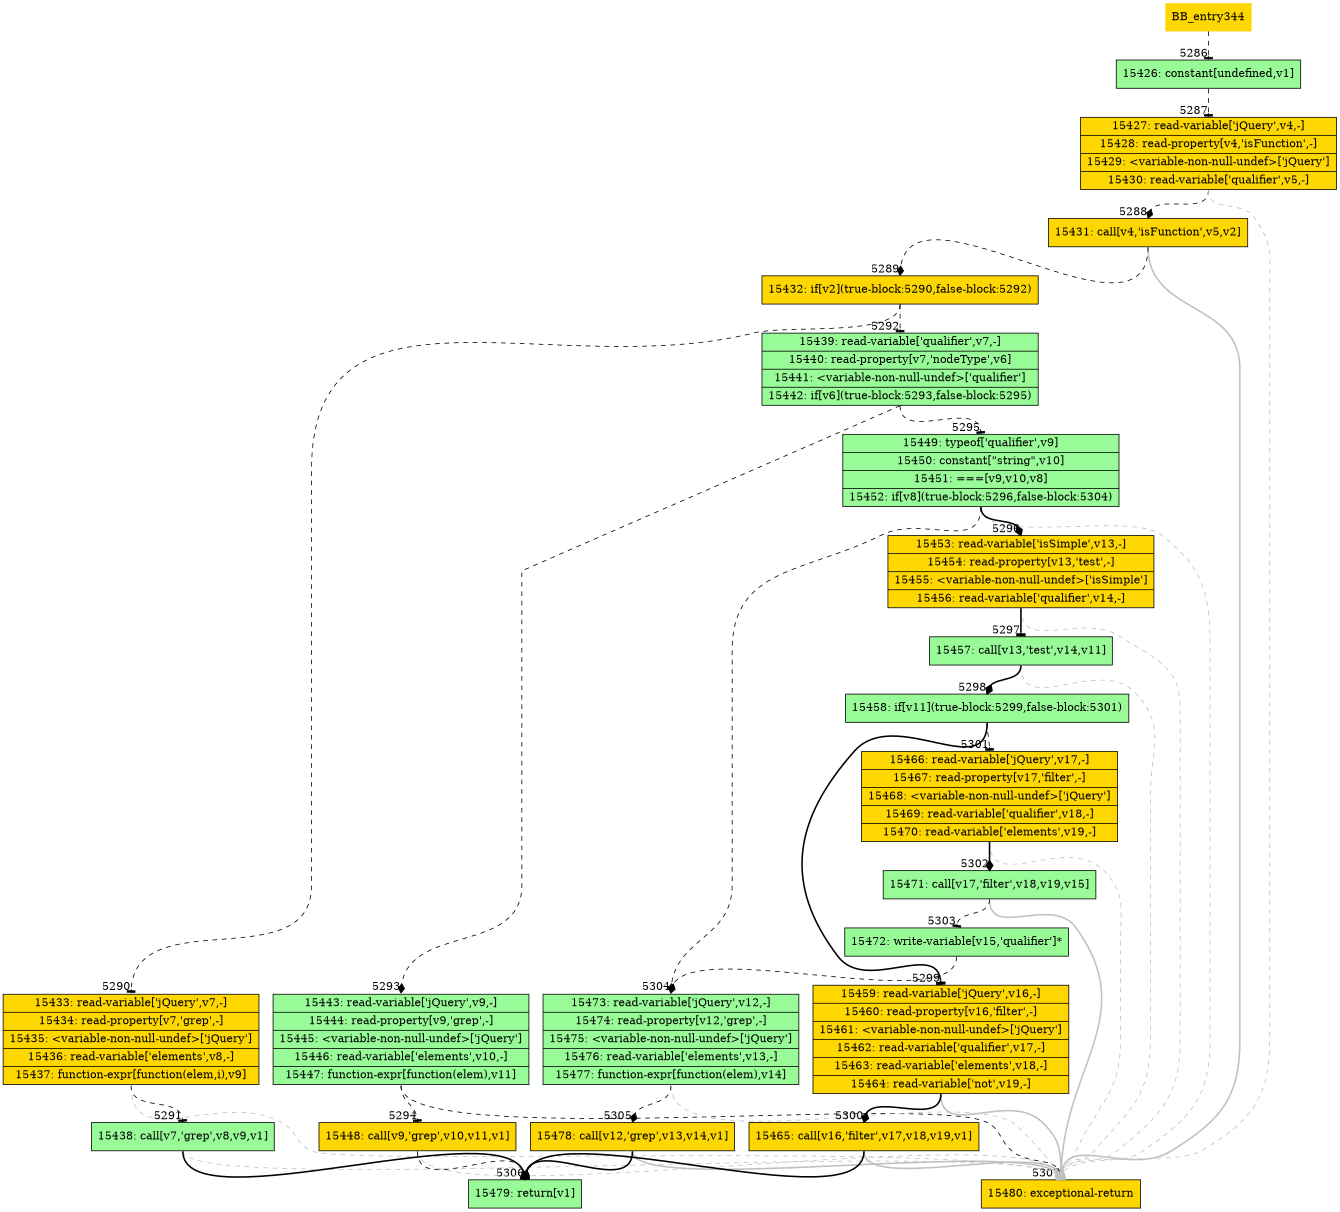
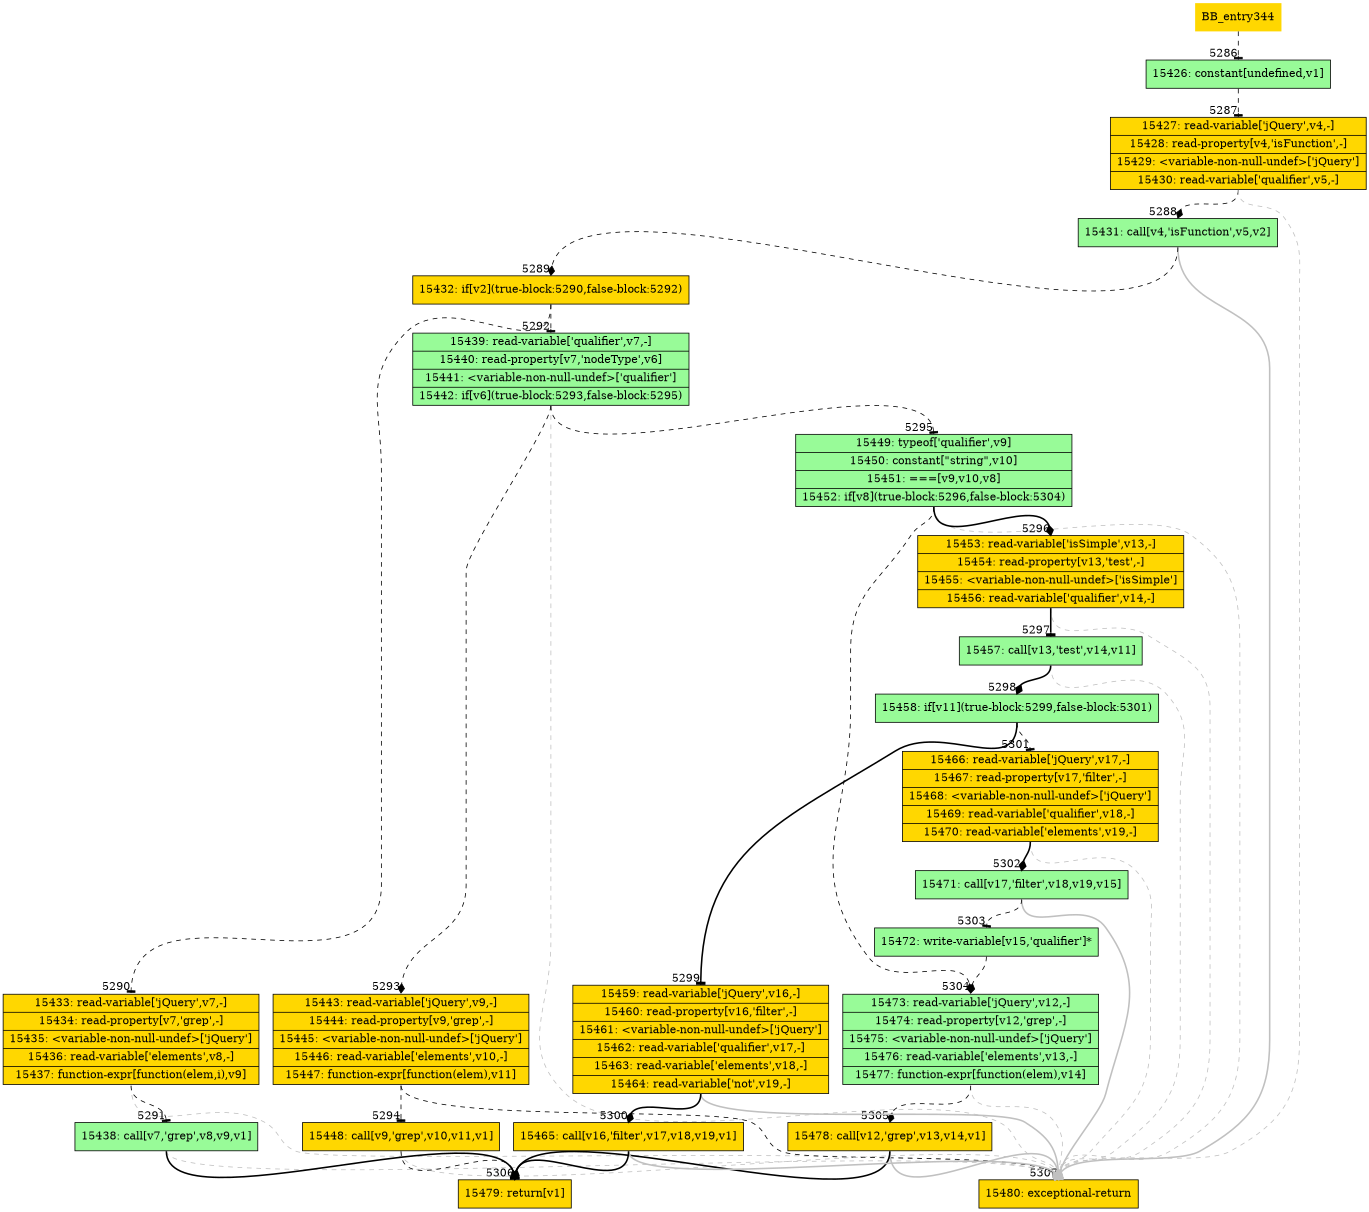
(1148, 233) -> (1178, 233)
none -> (542, 1015)
(401, 1039) -> (401, 1039)
(525, 1194) -> (515, 1194)
